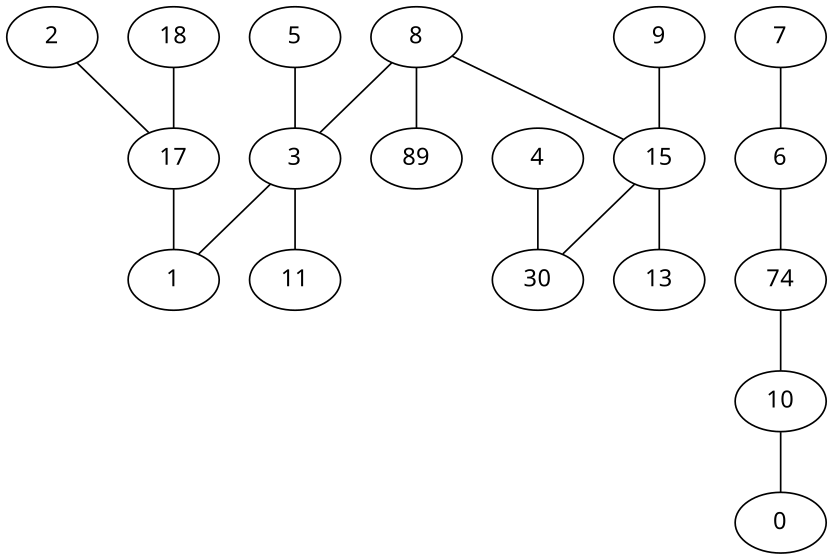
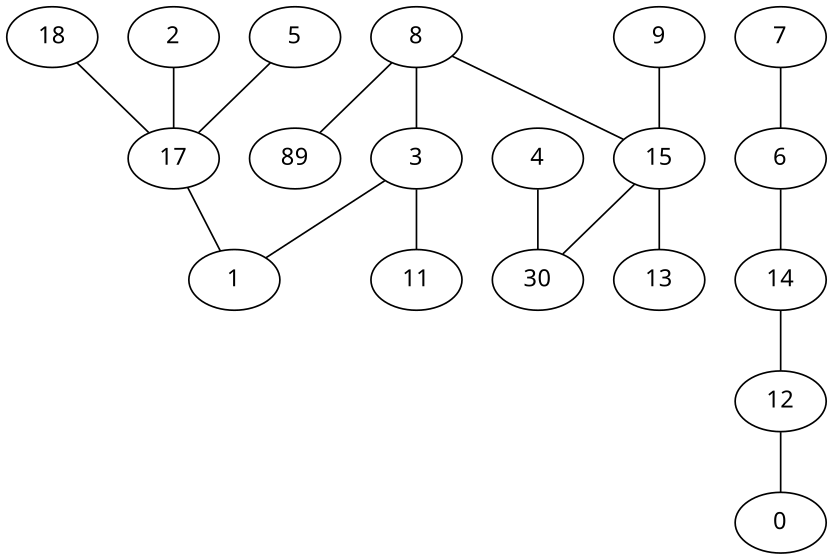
(295, 98) -> (235, 98)
(781, 280) -> (781, 280)
(781, 401) -> (781, 401)
